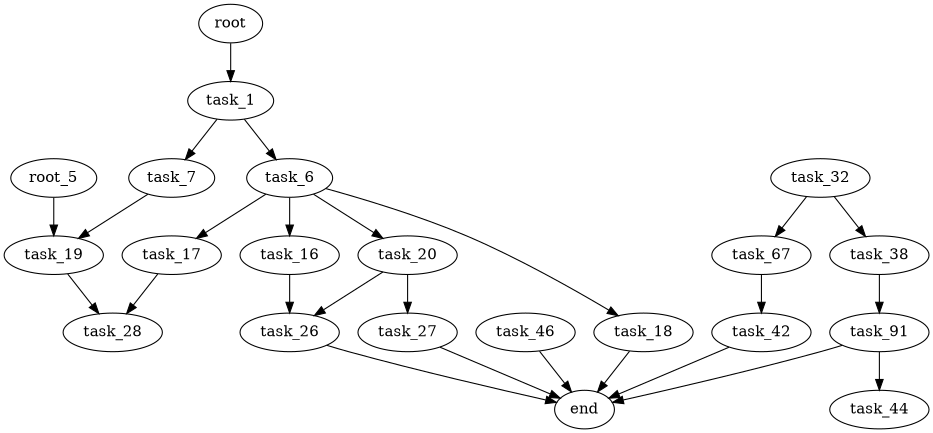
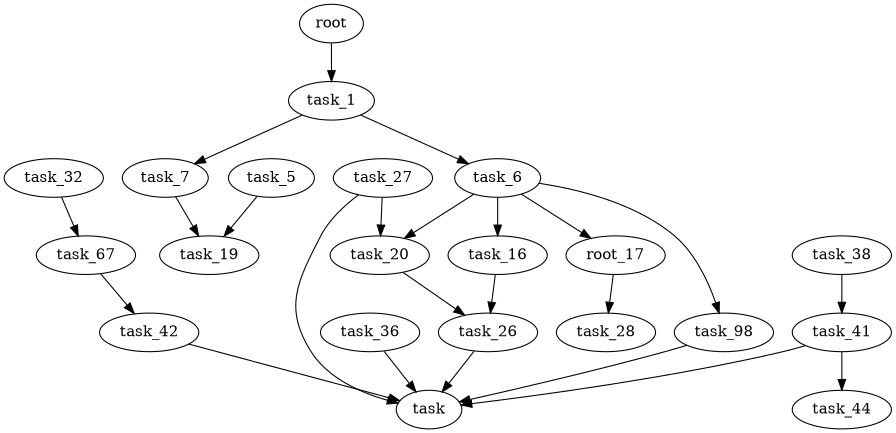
(54, 178) -> (271, 178)
(847, 212) -> none
(172, 255) -> (616, 255)
(408, 289) -> (382, 211)
(80, 290) -> none
(526, 332) -> (370, 332)
(643, 332) -> (724, 332)
(879, 332) -> (842, 332)
(585, 410) -> (429, 410)
